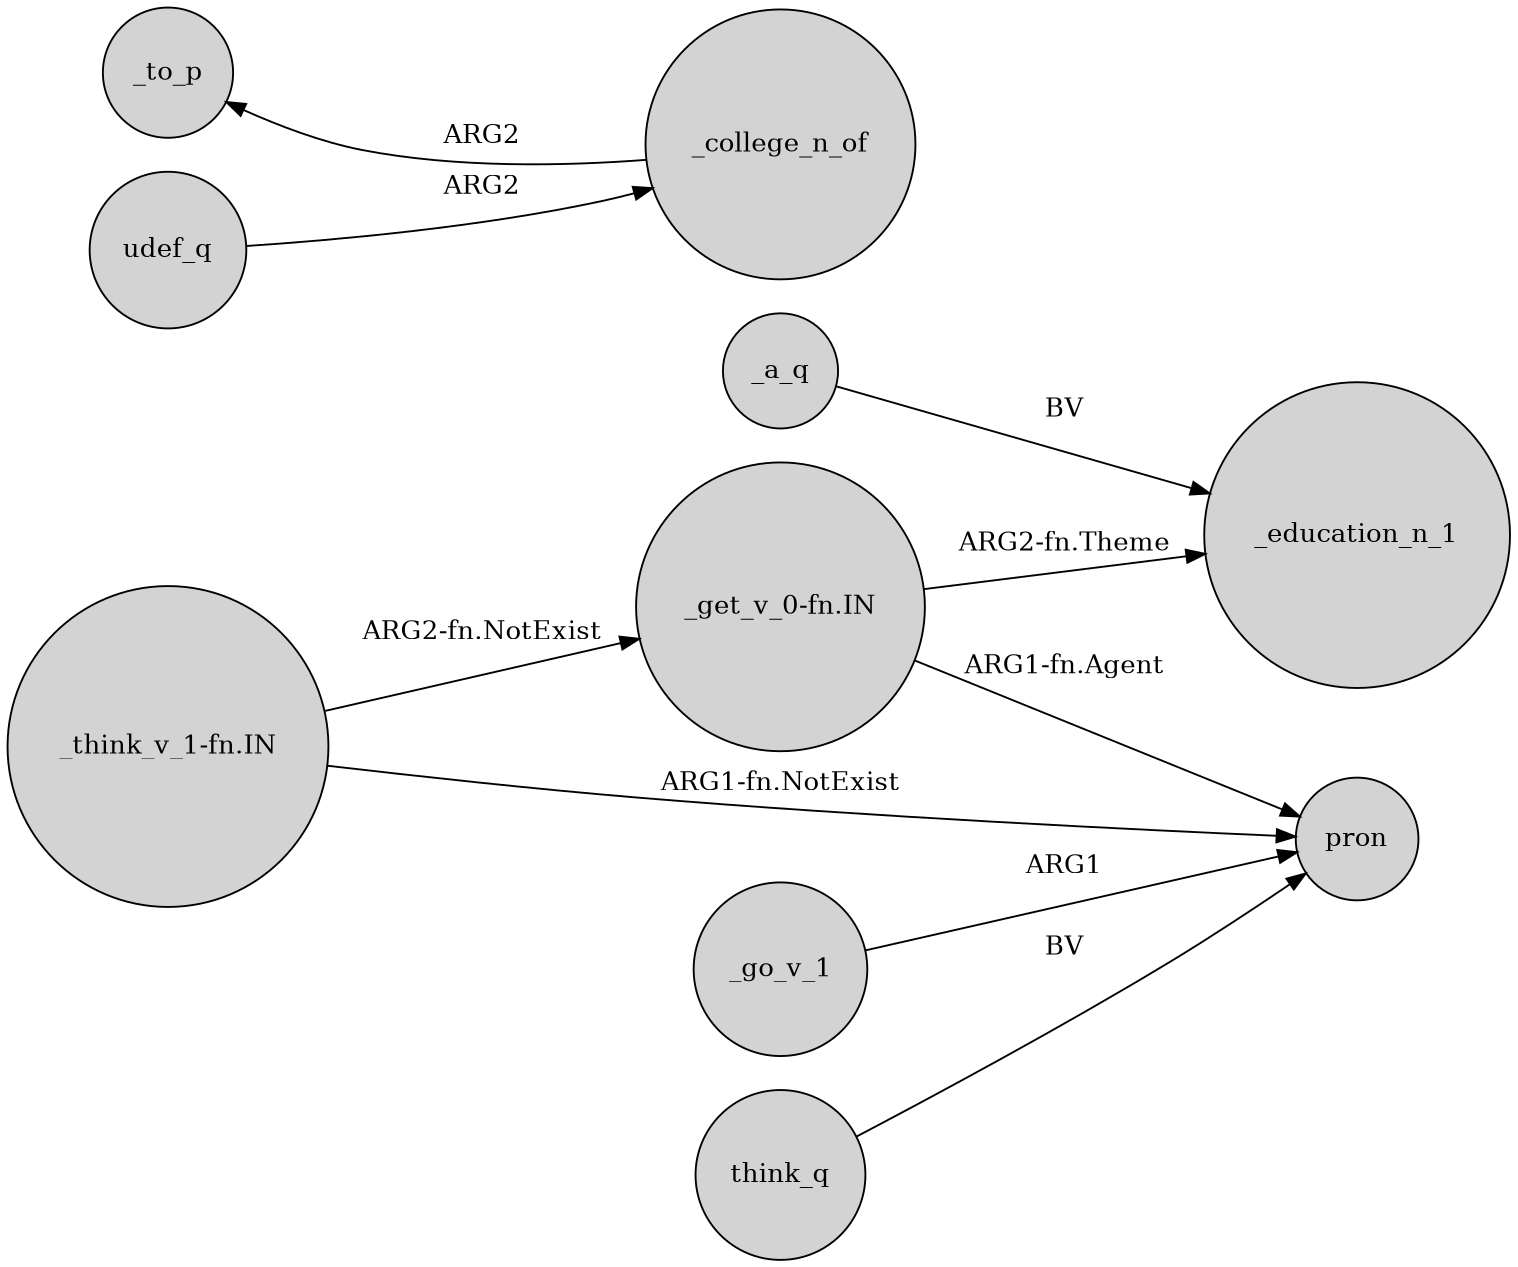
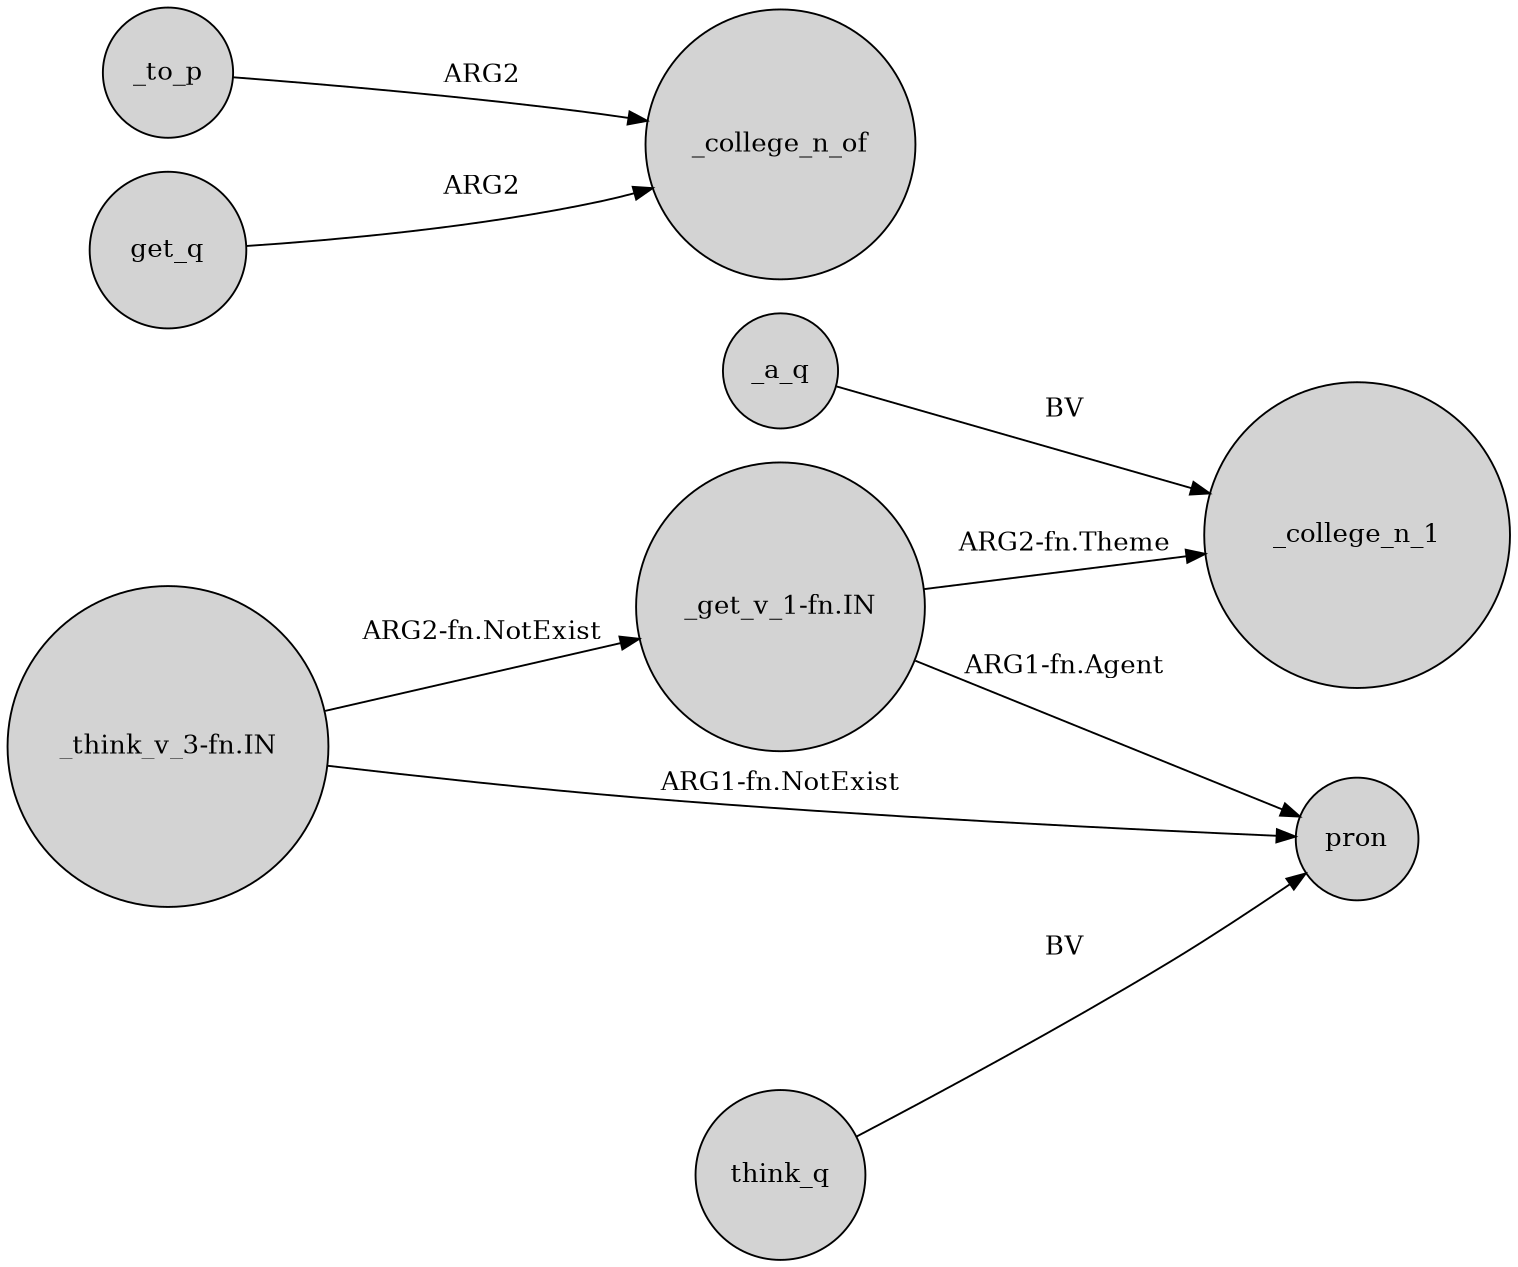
(441, 161) -> (431, 95)
(168, 250) -> (168, 250)
(1357, 535) -> (1357, 535)
(780, 607) -> (780, 607)
(168, 747) -> (168, 747)
(780, 969) -> none
